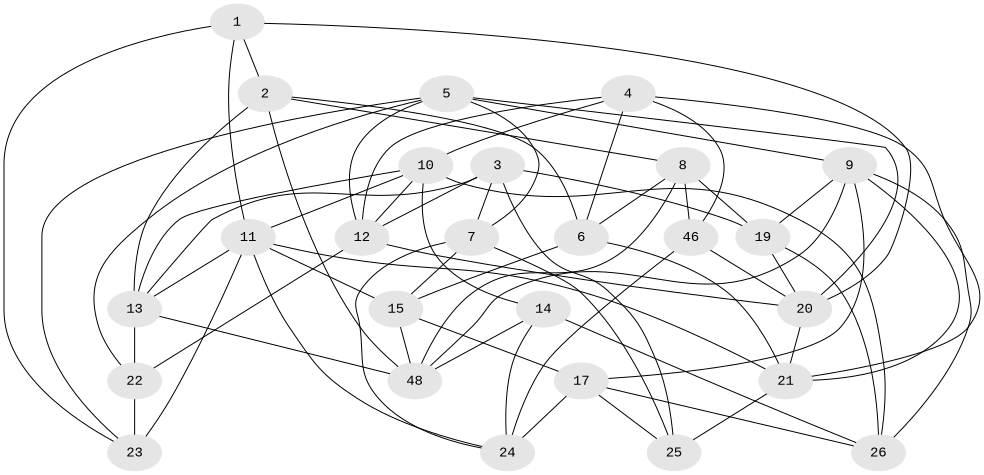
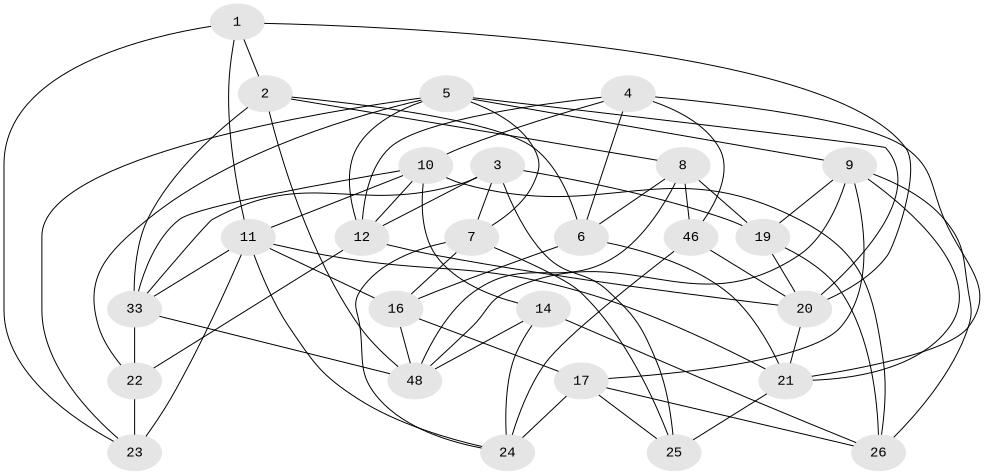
(135, 309) -> (135, 309)
(396, 309) -> (396, 309)
